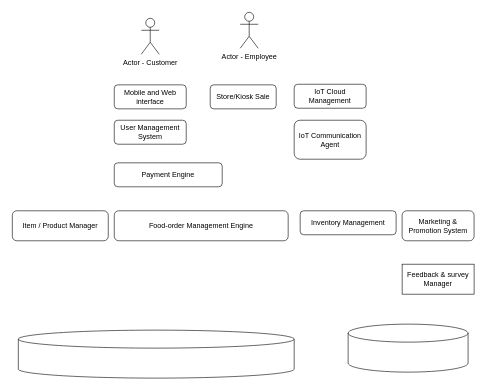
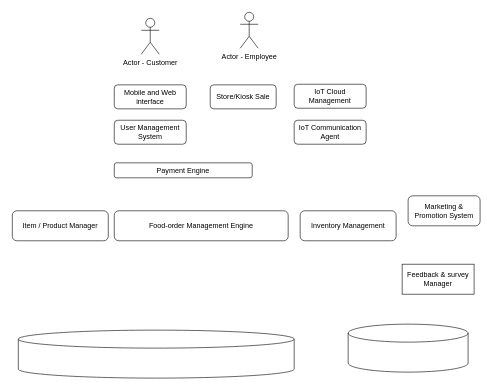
(330, 140) -> (330, 132)
(168, 175) -> (183, 170)
(348, 223) -> (348, 226)
(438, 226) -> (444, 211)
